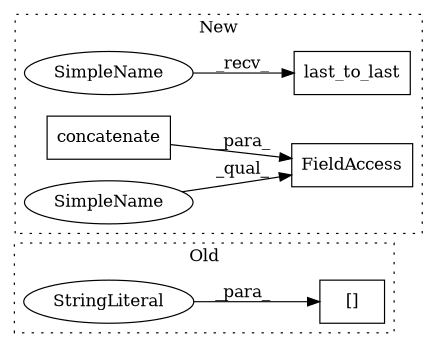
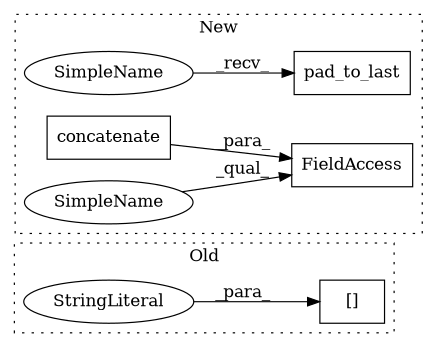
(352, 73) -> (352, 73)
